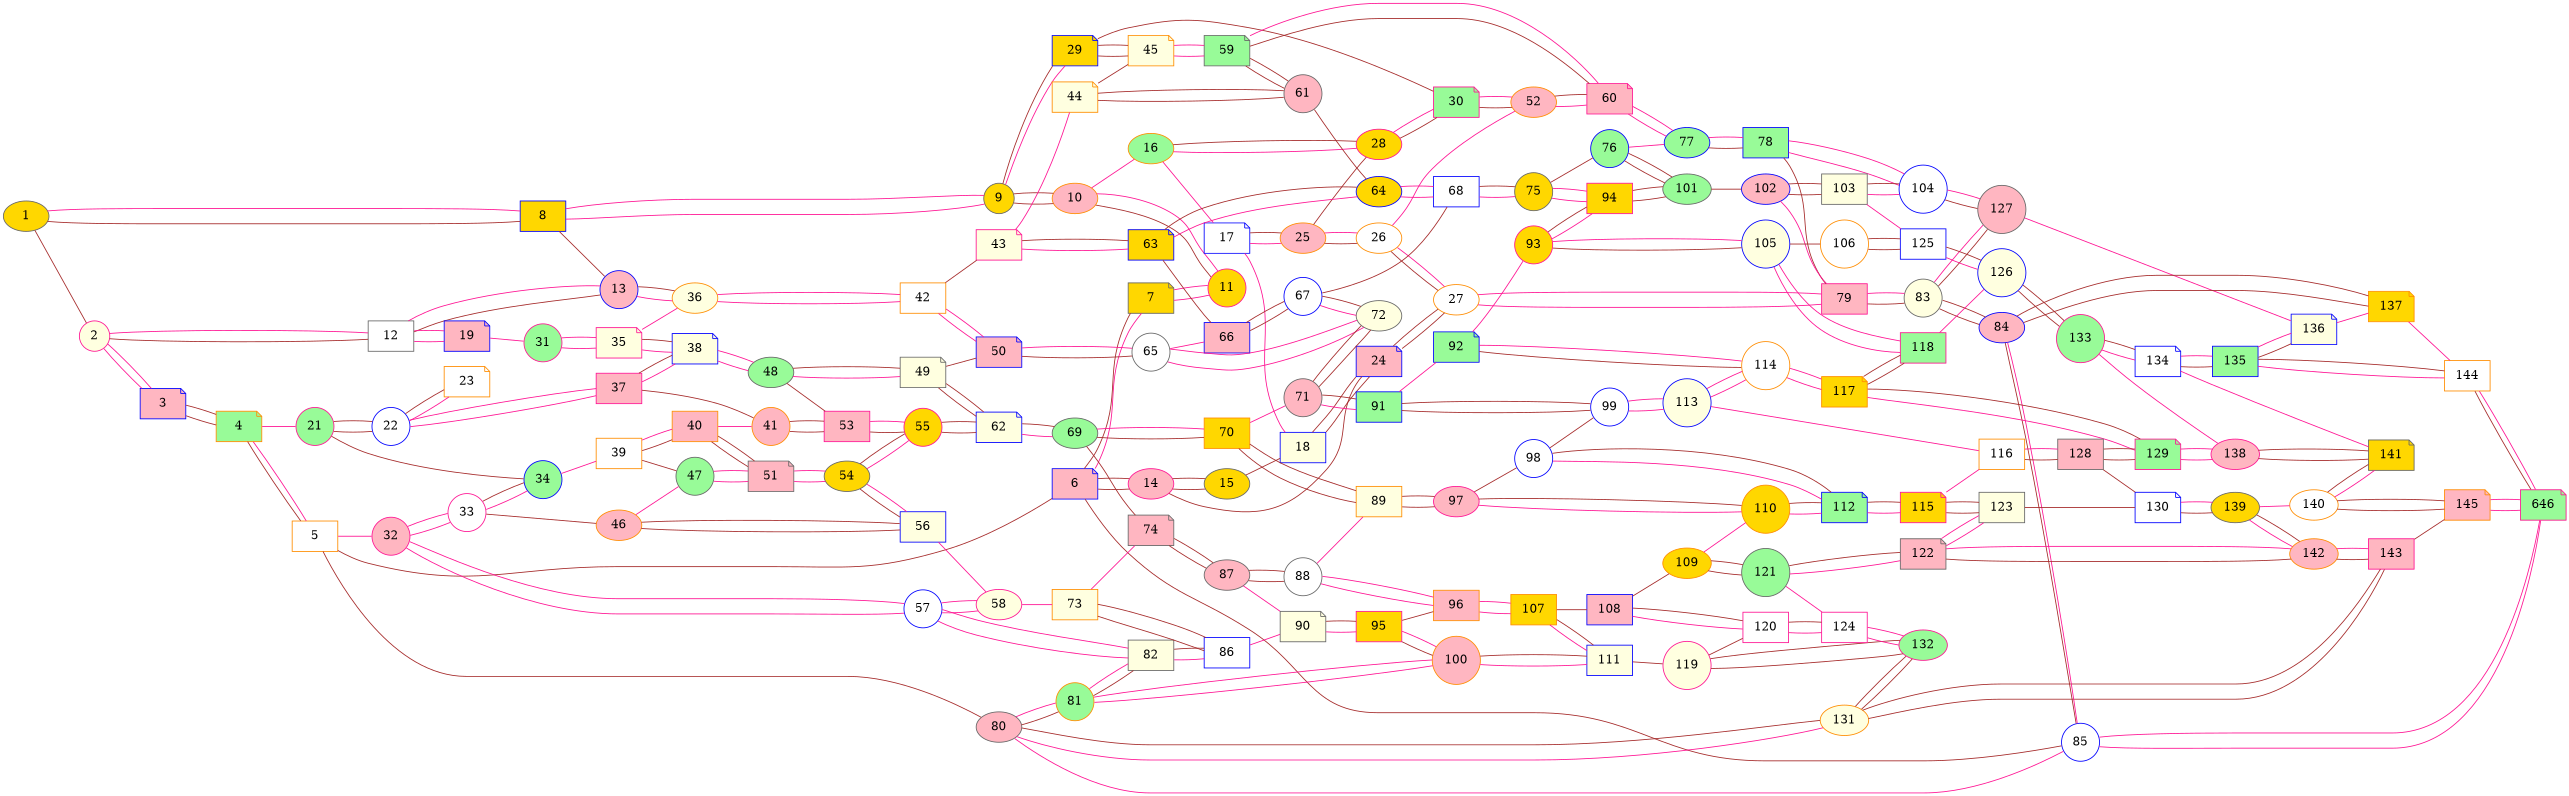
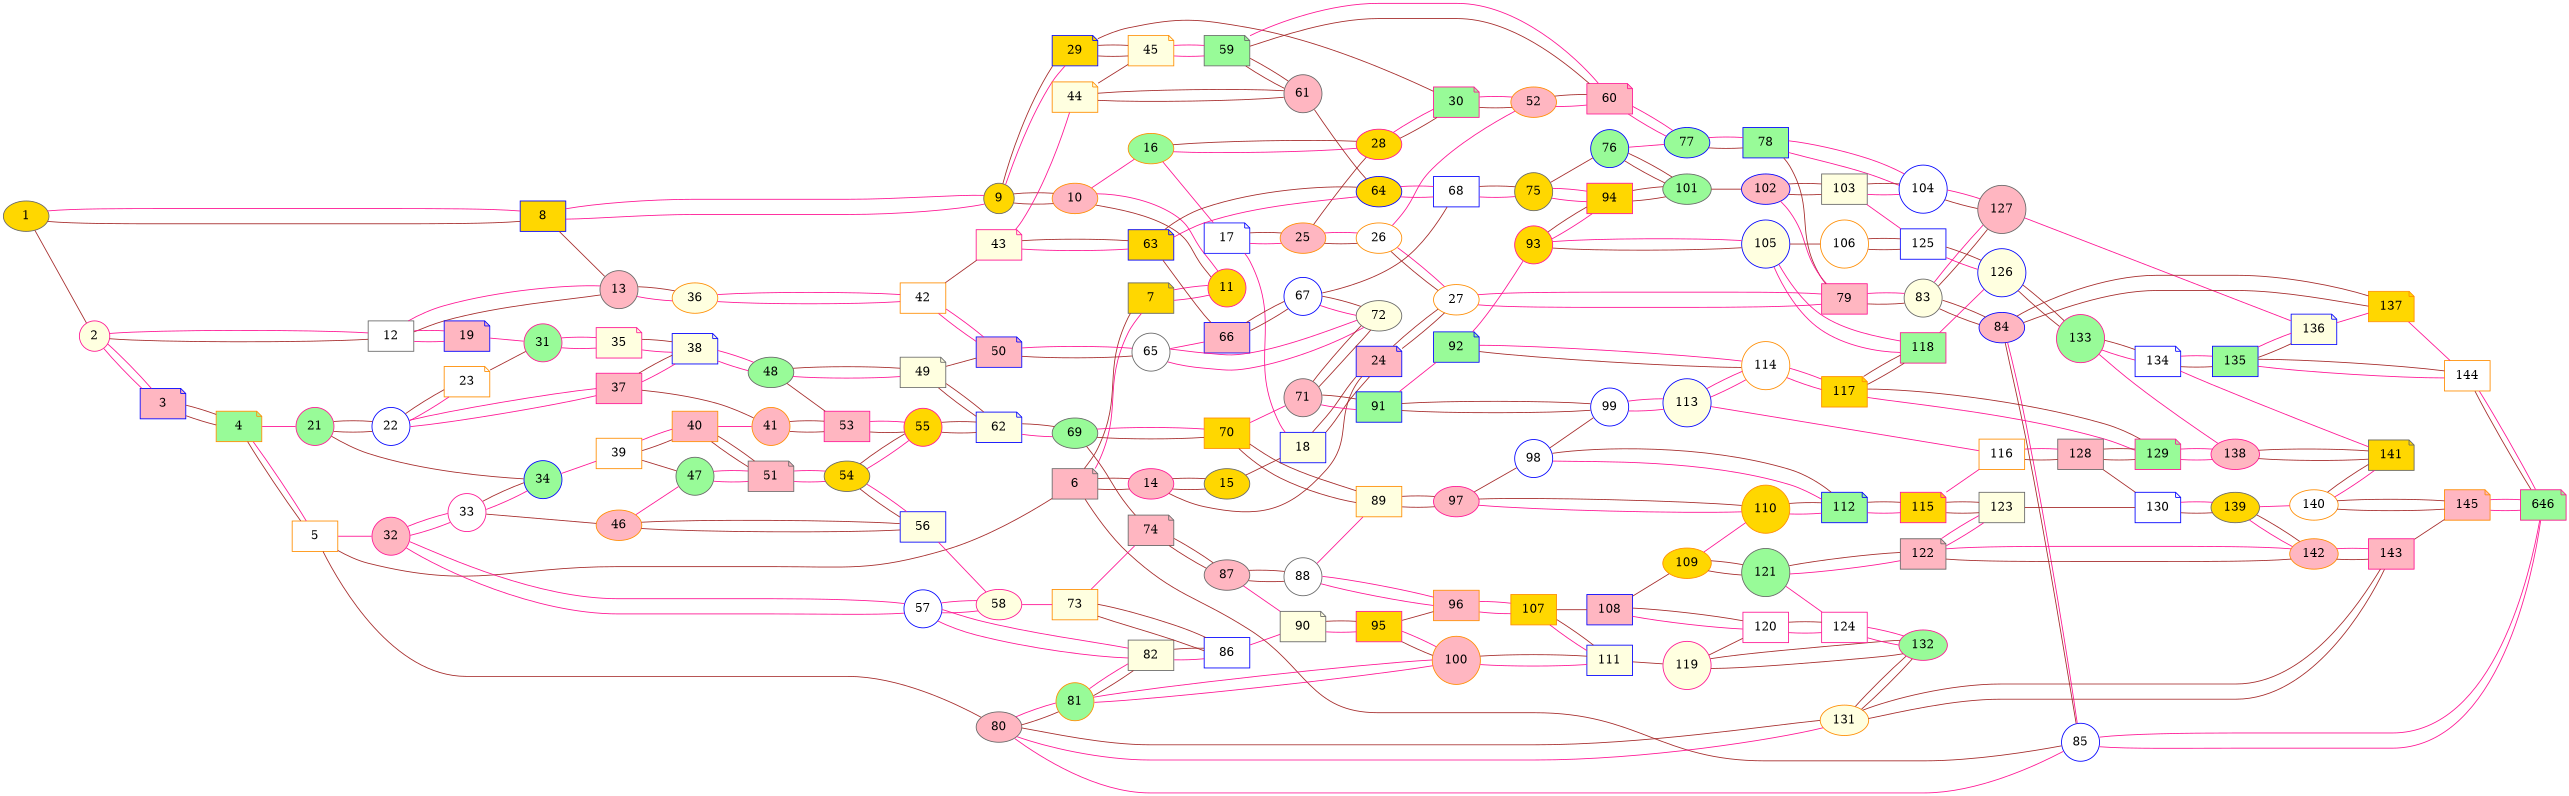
(619, 290) -> (619, 290)
(660, 319) -> none
none -> (508, 361)
(1075, 484) -> (1075, 484)
